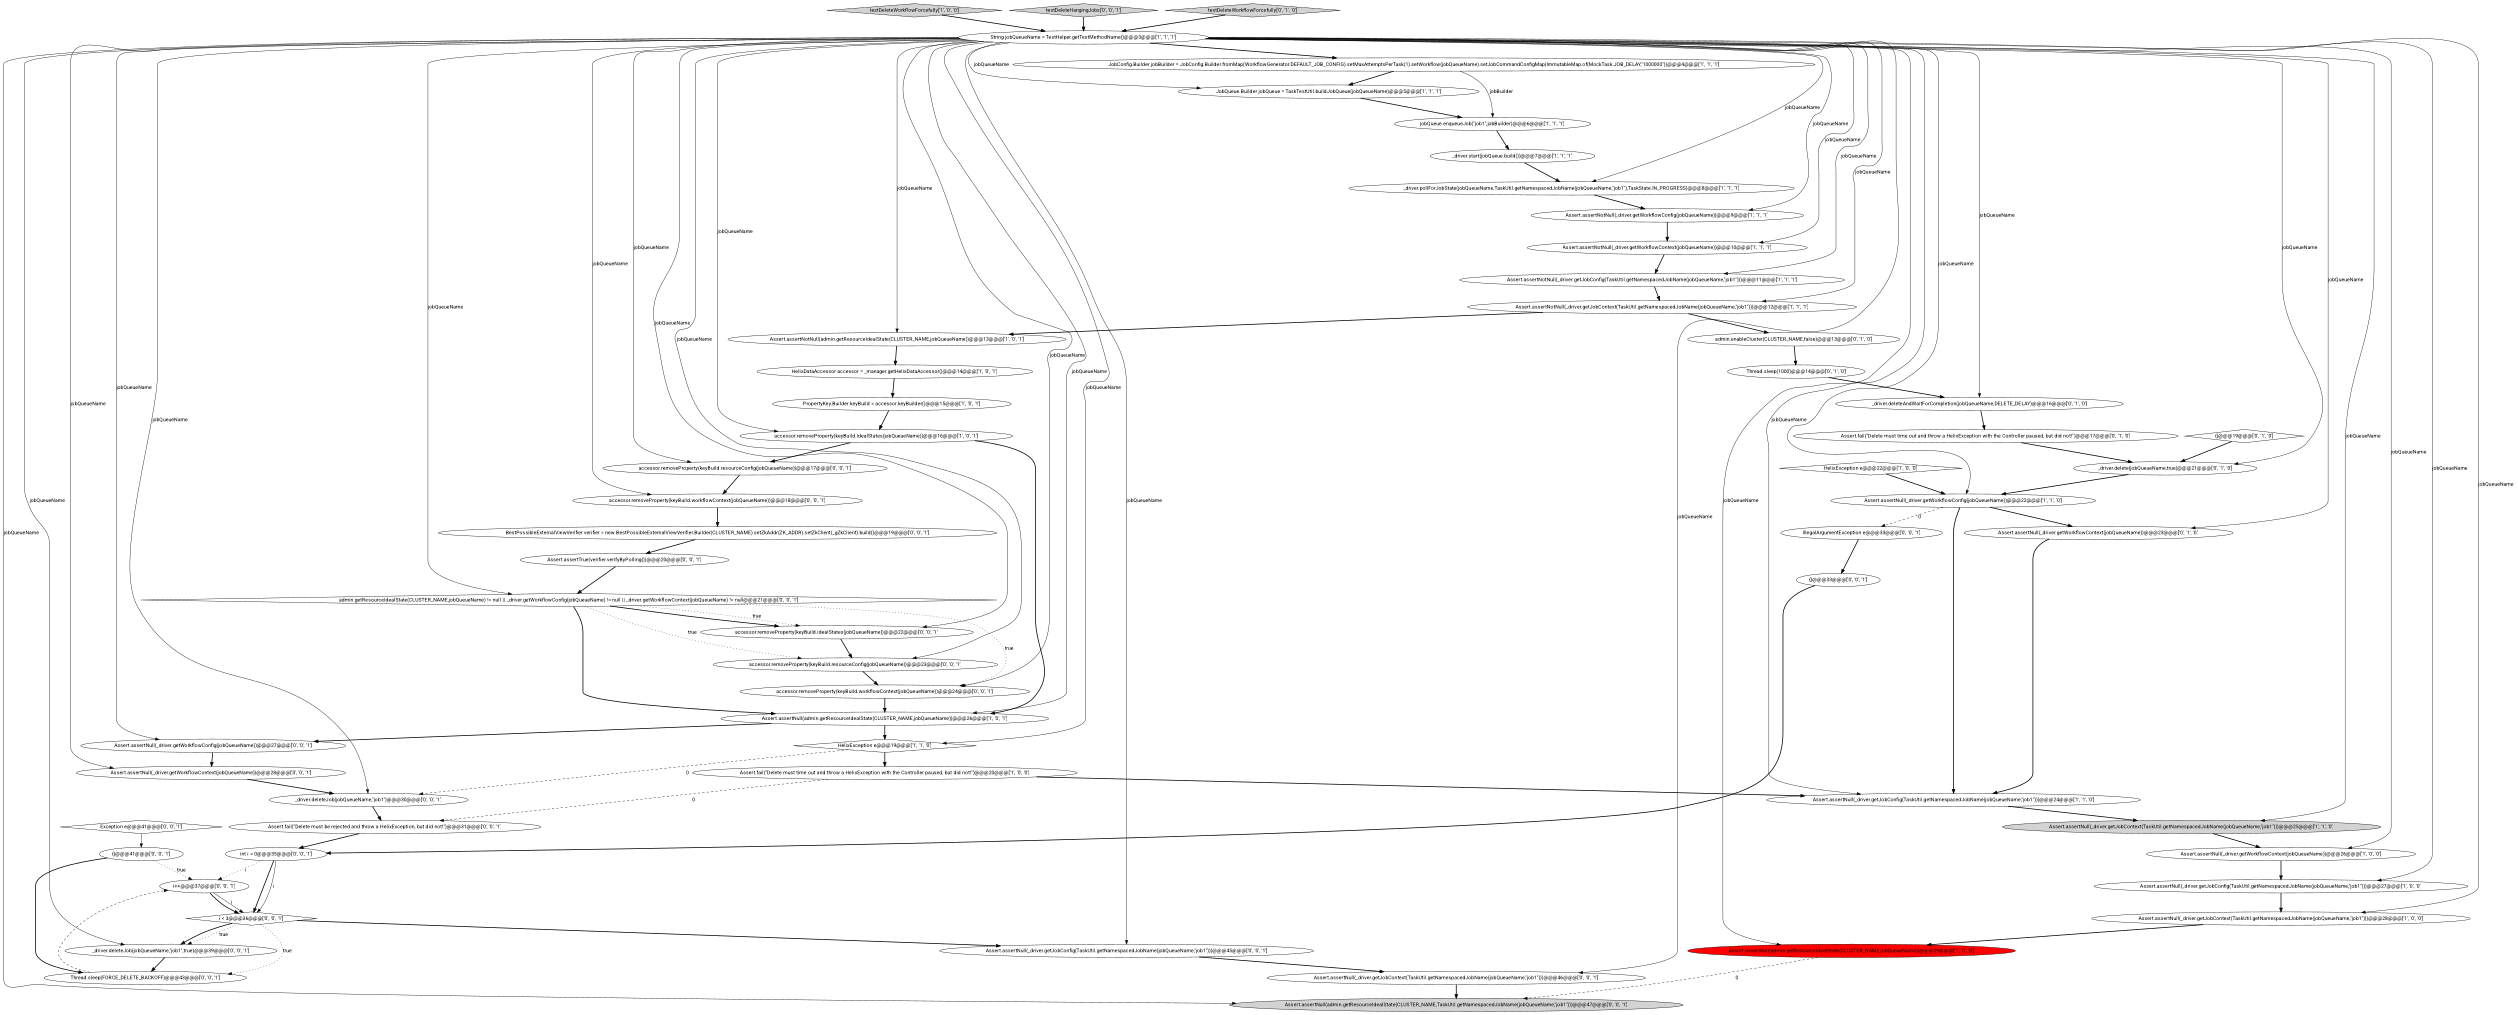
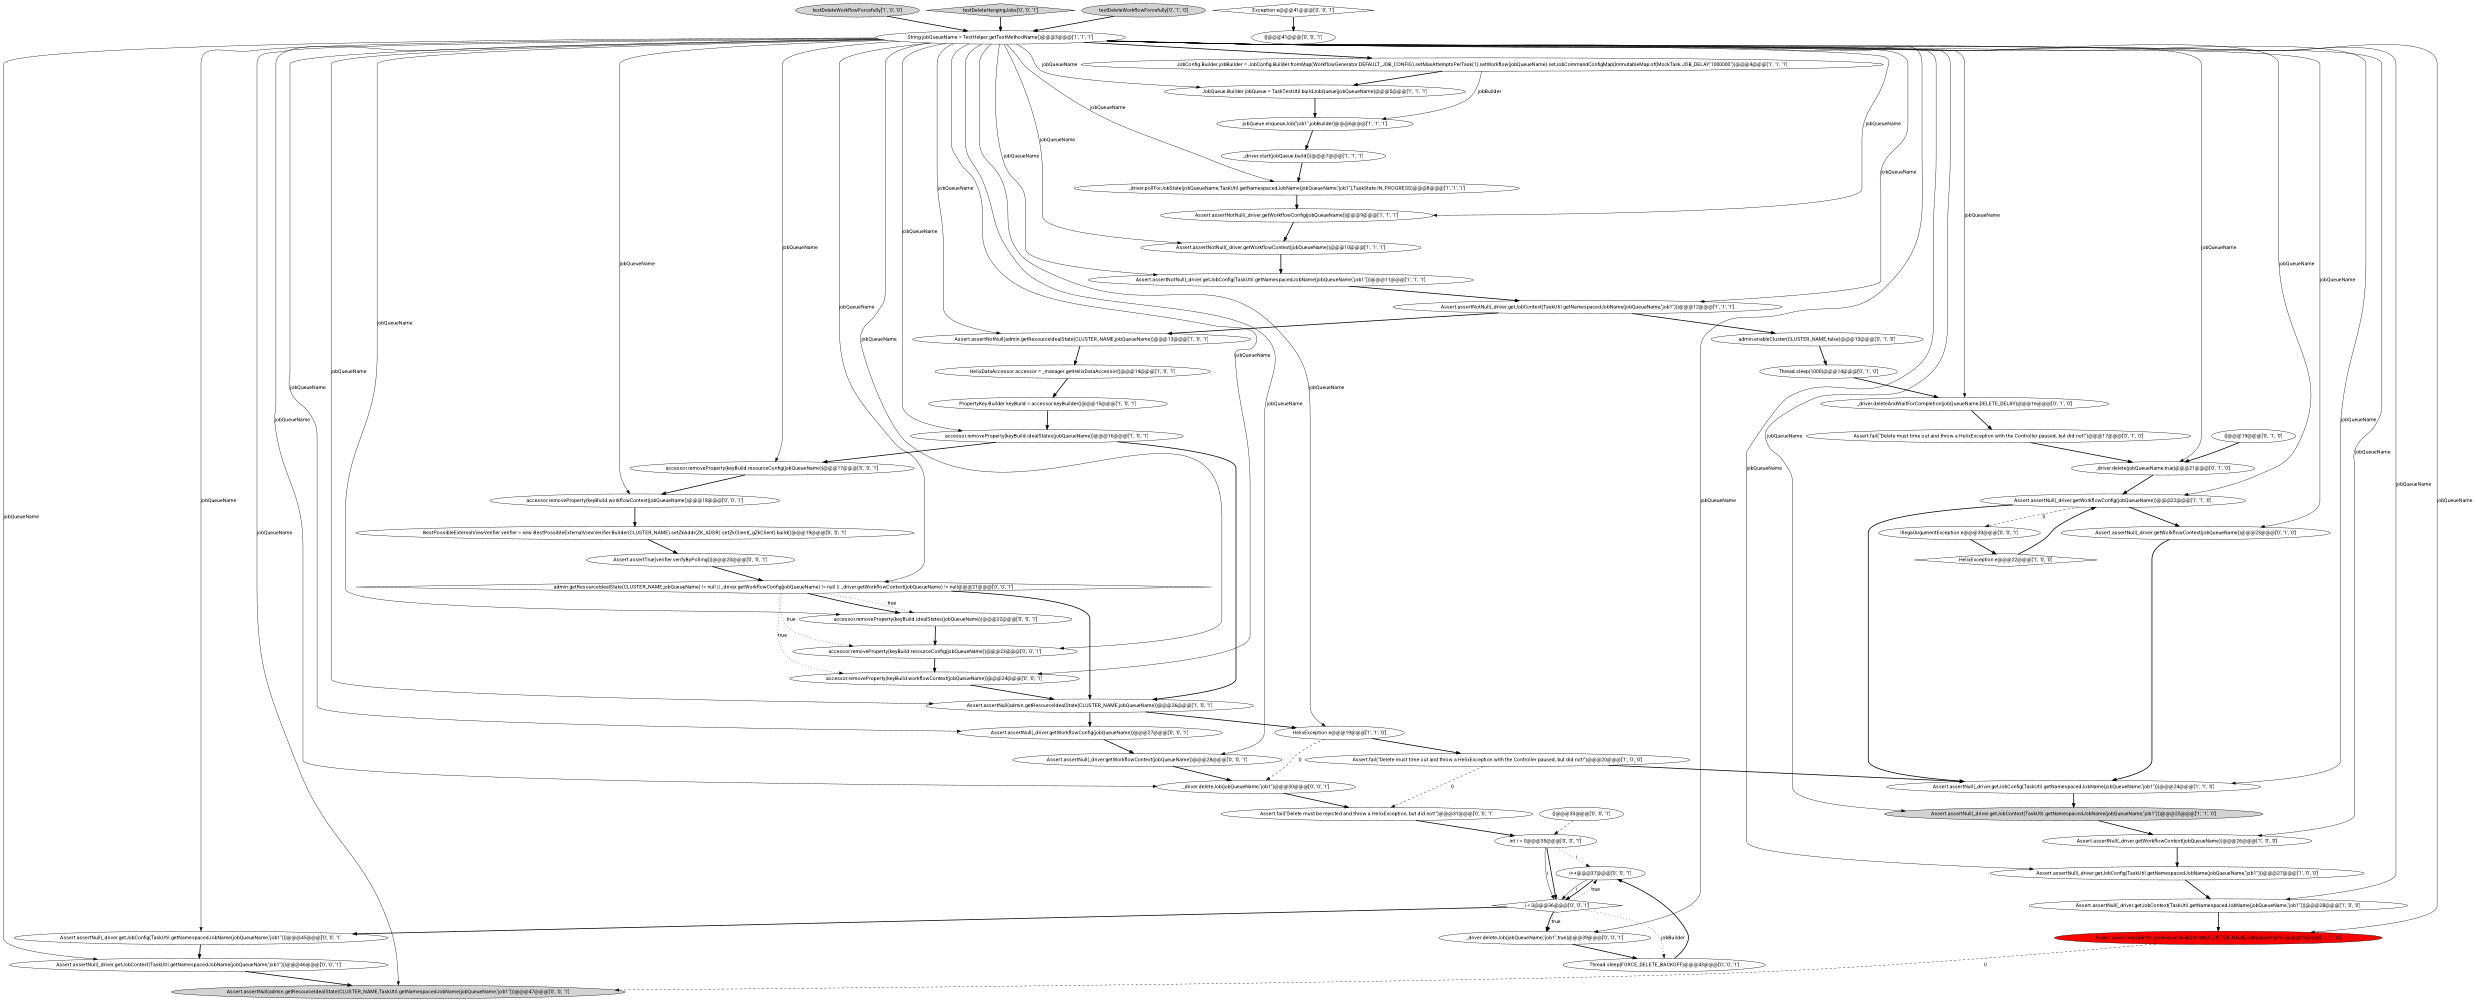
(914, 10) -> (857, 10)
(1253, 10) -> (1144, 10)
(2244, 436) -> (2254, 436)
(1851, 555) -> (1982, 546)
(885, 746) -> (1339, 733)
(1158, 837) -> (1565, 826)
(141, 839) -> (1293, 22)
(171, 869) -> (1584, 893)
(36, 904) -> none
(86, 920) -> (1671, 911)
(288, 951) -> (1673, 938)
